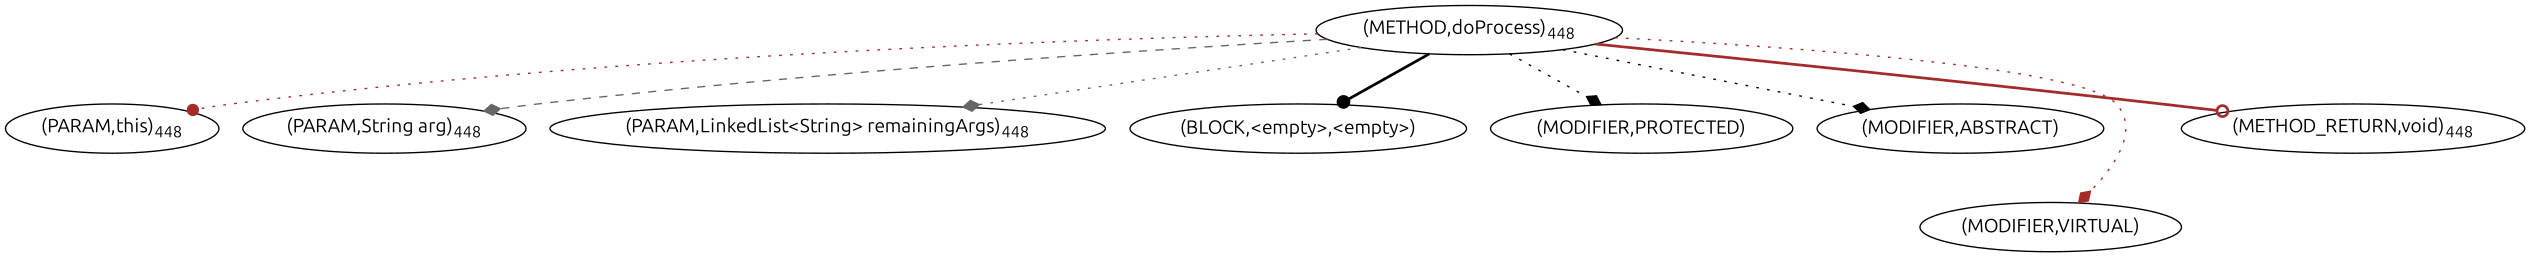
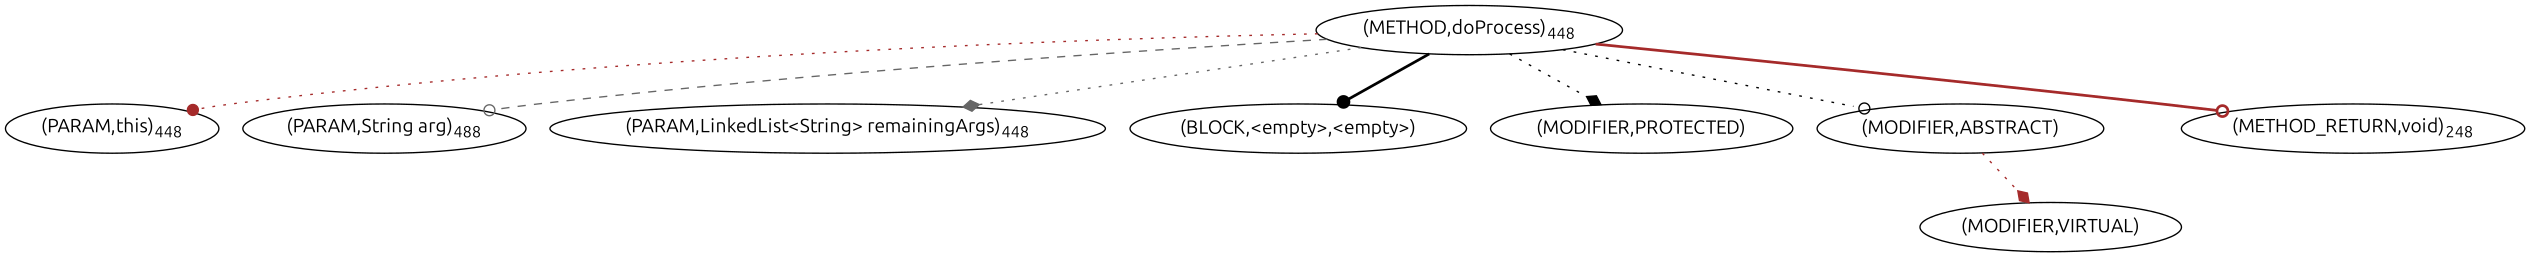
(1918, 60) -> (2000, 172)
(911, 68) -> (911, 68)
(1708, 78) -> (1708, 78)
(468, 127) -> (468, 127)
(2460, 127) -> (2460, 127)
